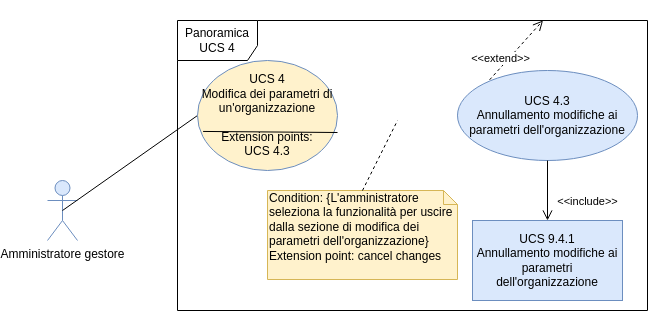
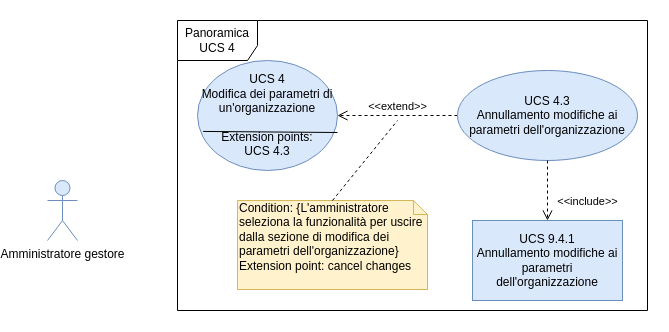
(515, 52) -> (399, 116)
(268, 116) -> (268, 116)
(138, 158) -> none
(548, 189) -> (548, 189)
(363, 235) -> (333, 245)
